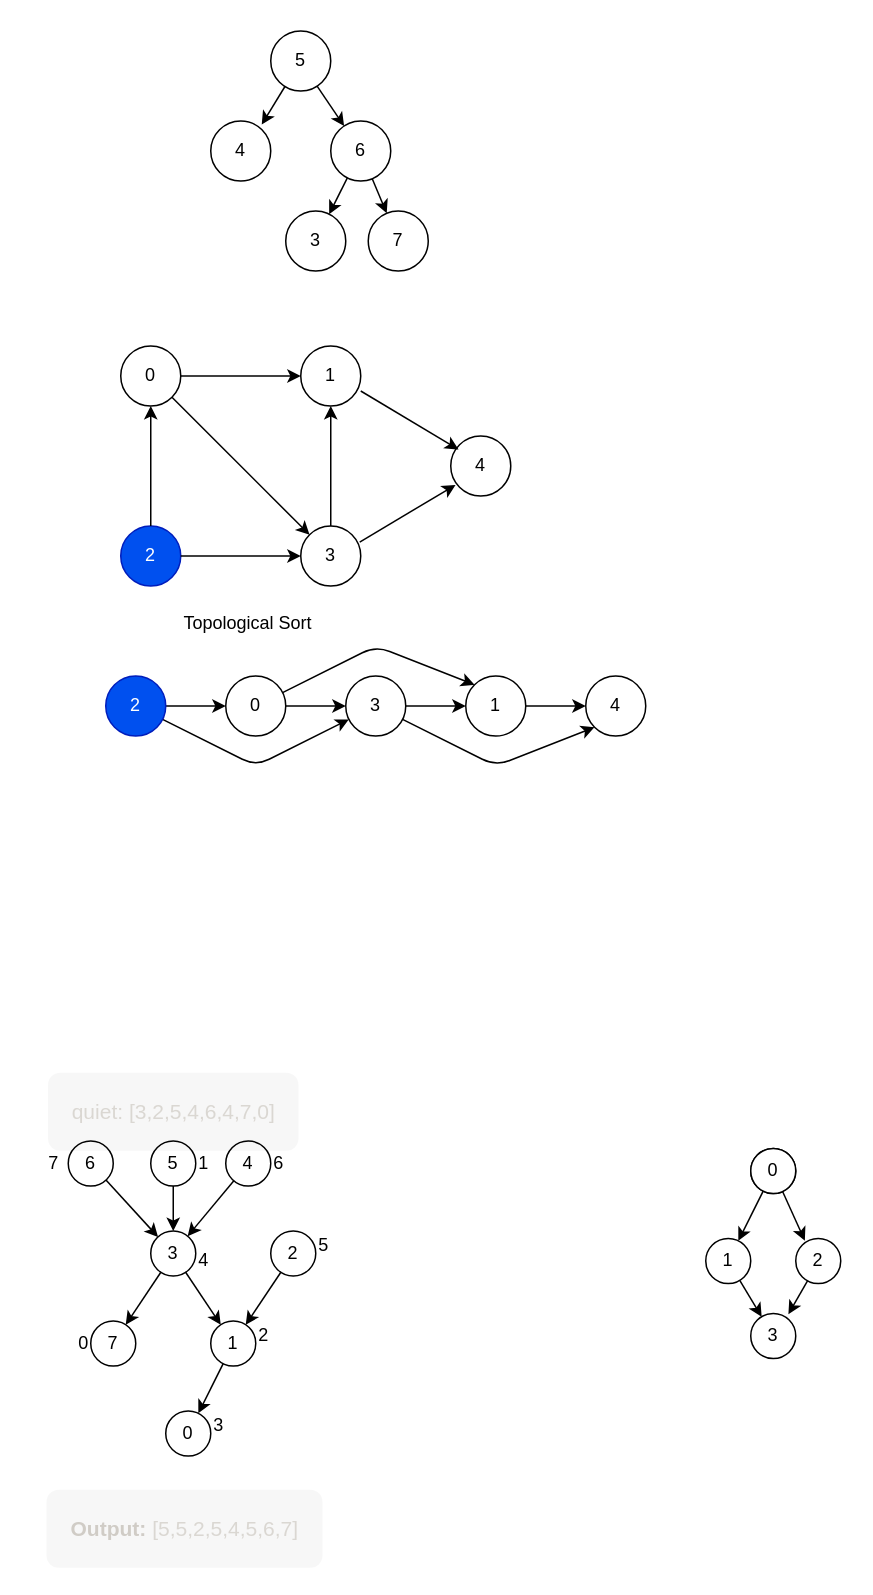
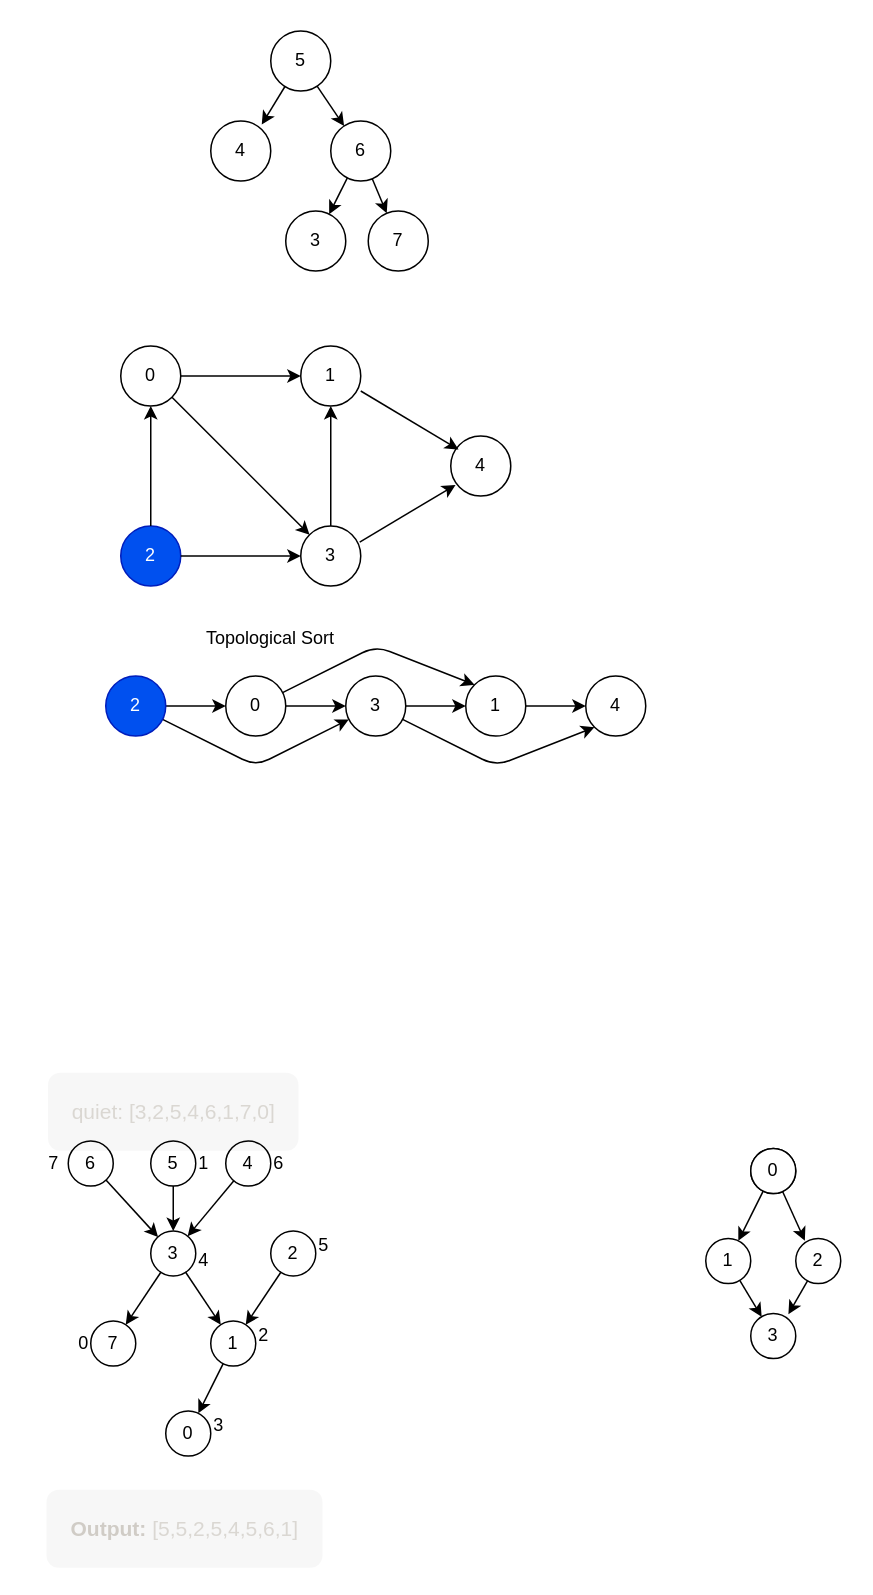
(248, 623) -> (271, 638)
(174, 1111) -> (174, 1111)
(152, 1477) -> (152, 1477)
